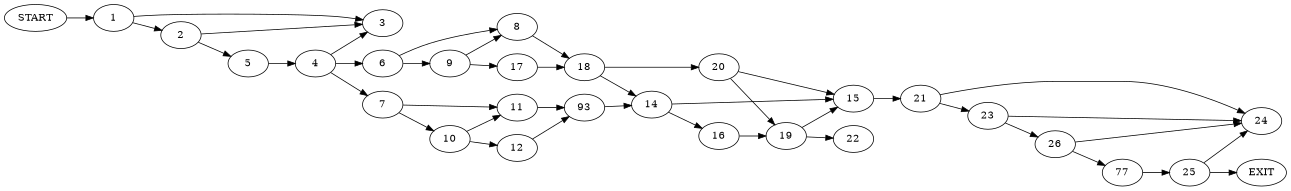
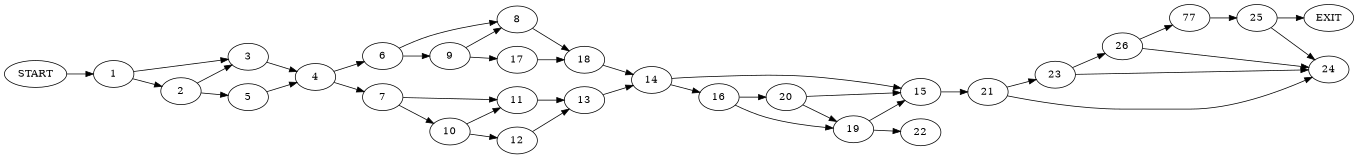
(346, 45) -> (278, 66)
(648, 67) -> (749, 97)
(584, 108) -> (584, 100)
